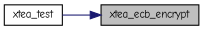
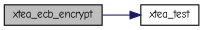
(76, 15) -> (116, 15)
